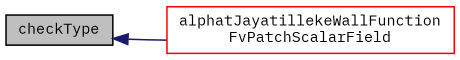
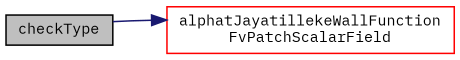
(147, 40) -> (132, 21)
